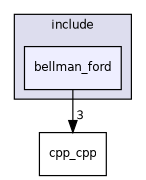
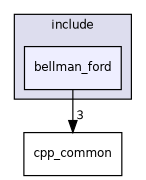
(73, 154) -> (73, 154)
